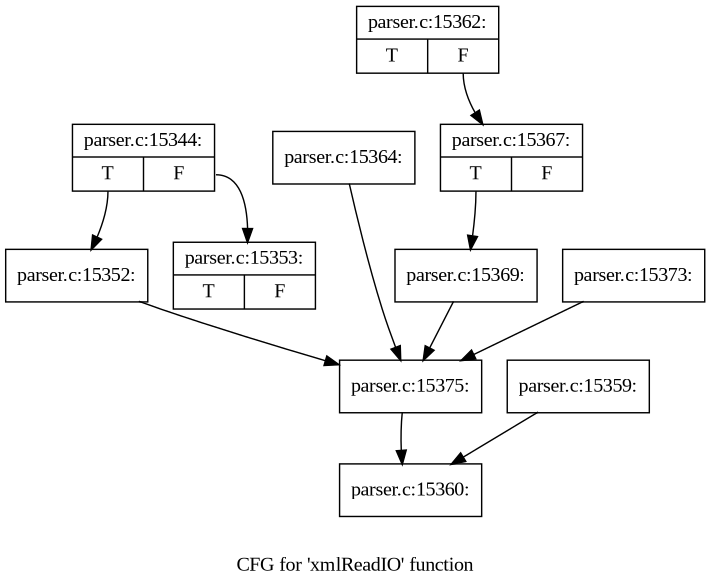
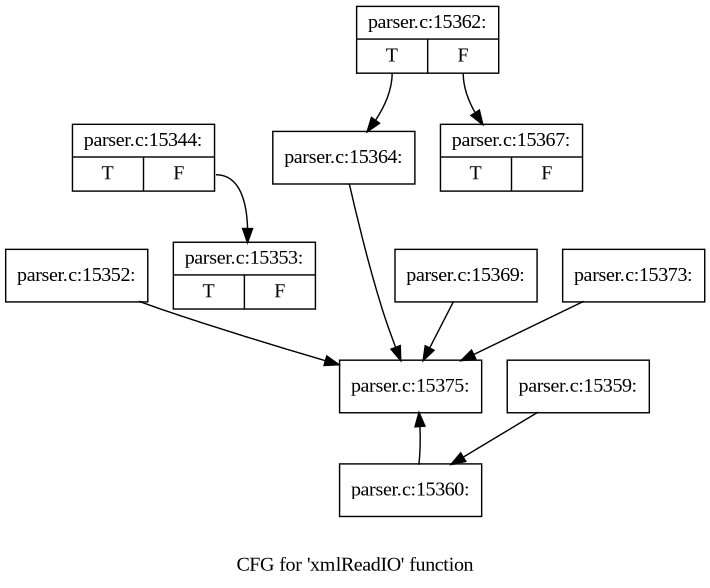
none -> (387, 98)
(475, 213) -> none
(105, 215) -> none
(401, 431) -> (420, 446)
